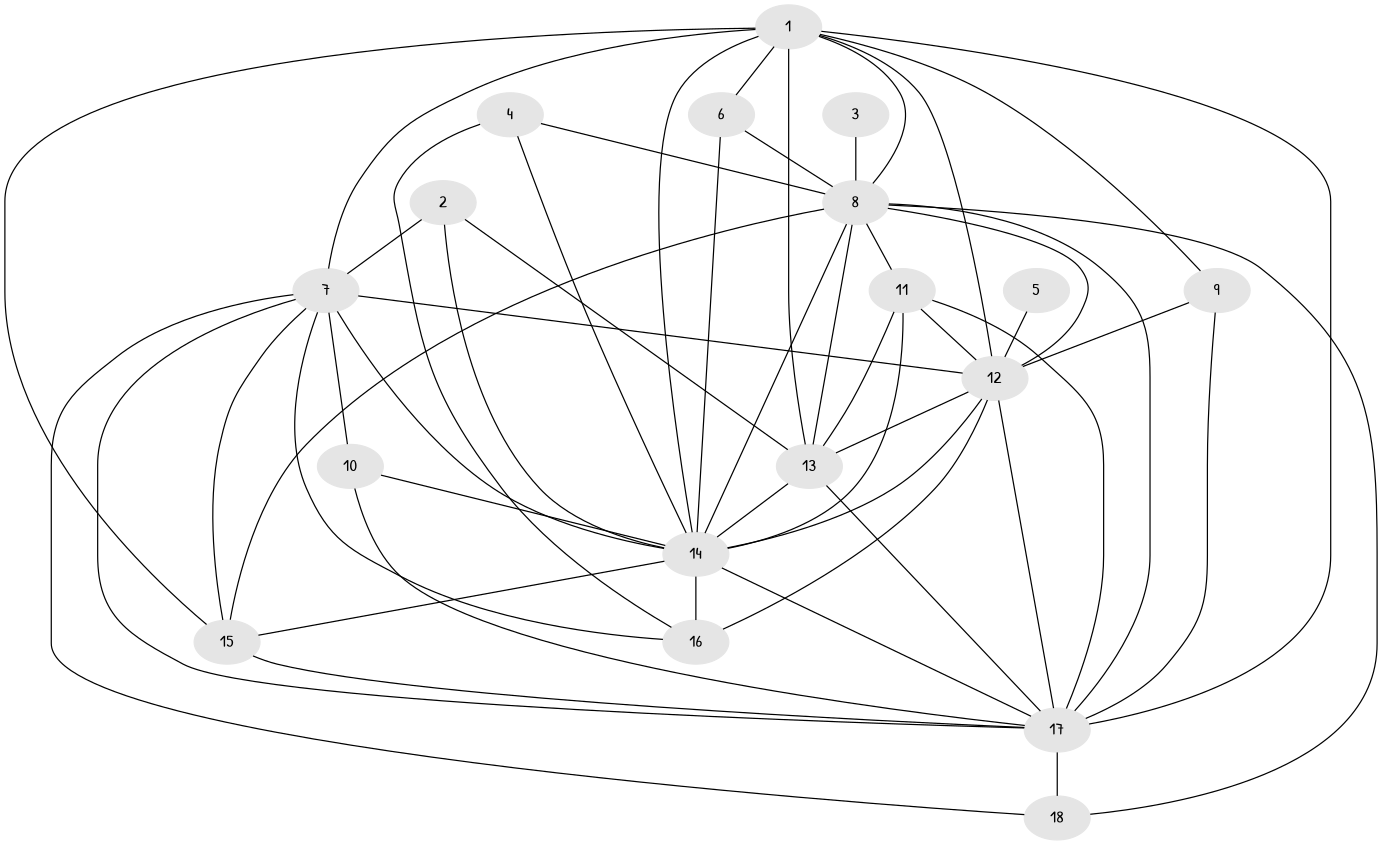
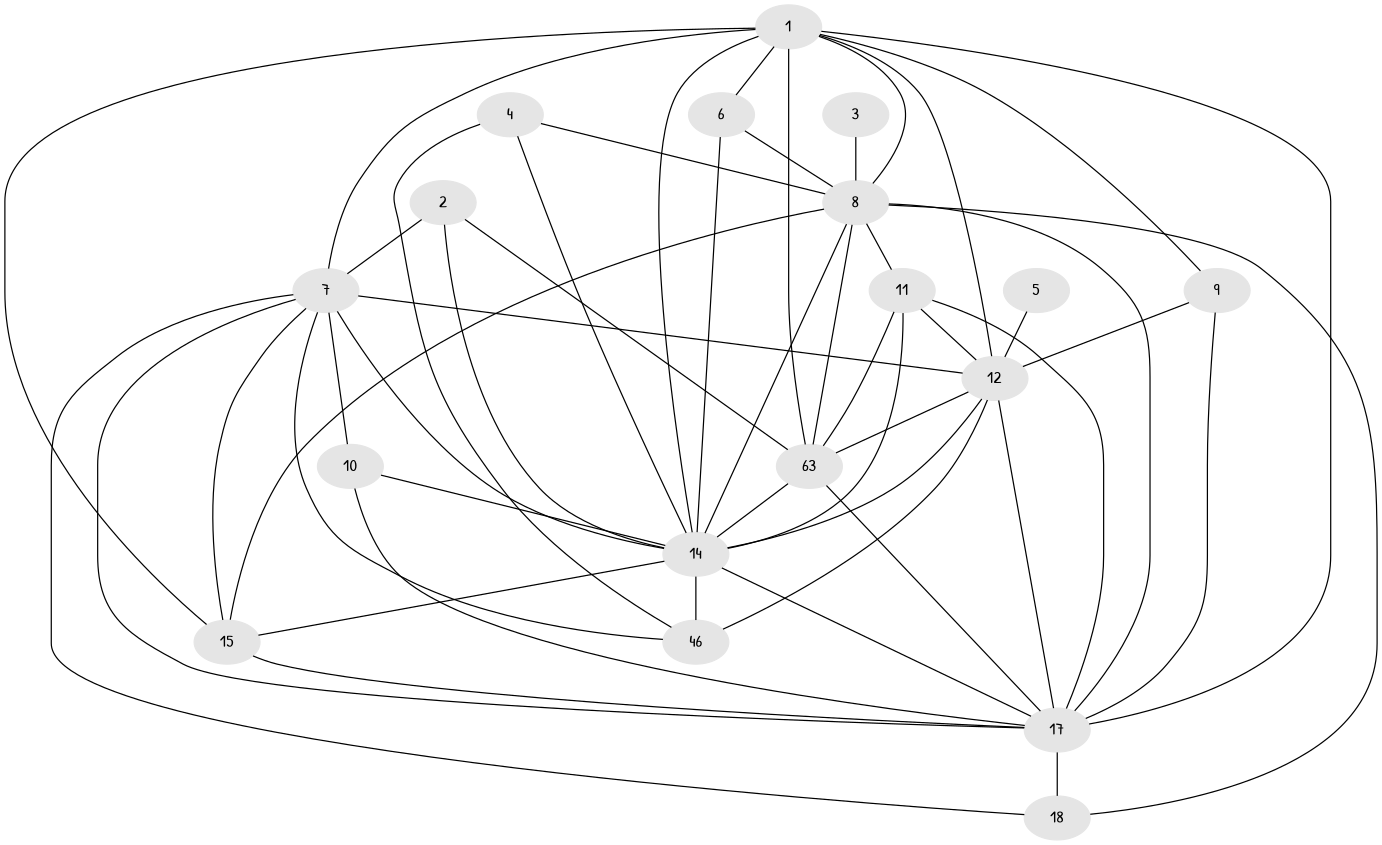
(1049, 247) -> none
(809, 466) -> (809, 466)
(696, 642) -> (696, 642)
